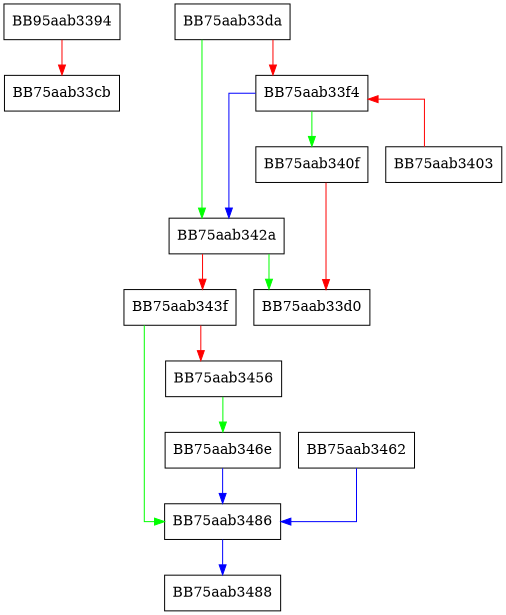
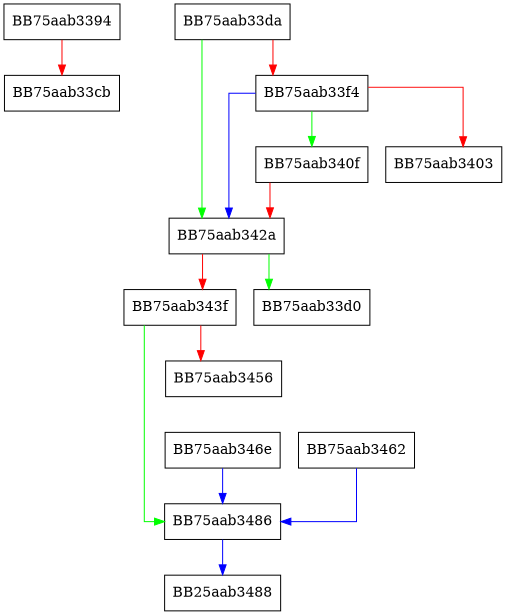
(62, 22) -> (62, 22)
(424, 100) -> (440, 87)
(326, 231) -> (270, 195)
(223, 409) -> none
(223, 593) -> (223, 593)
